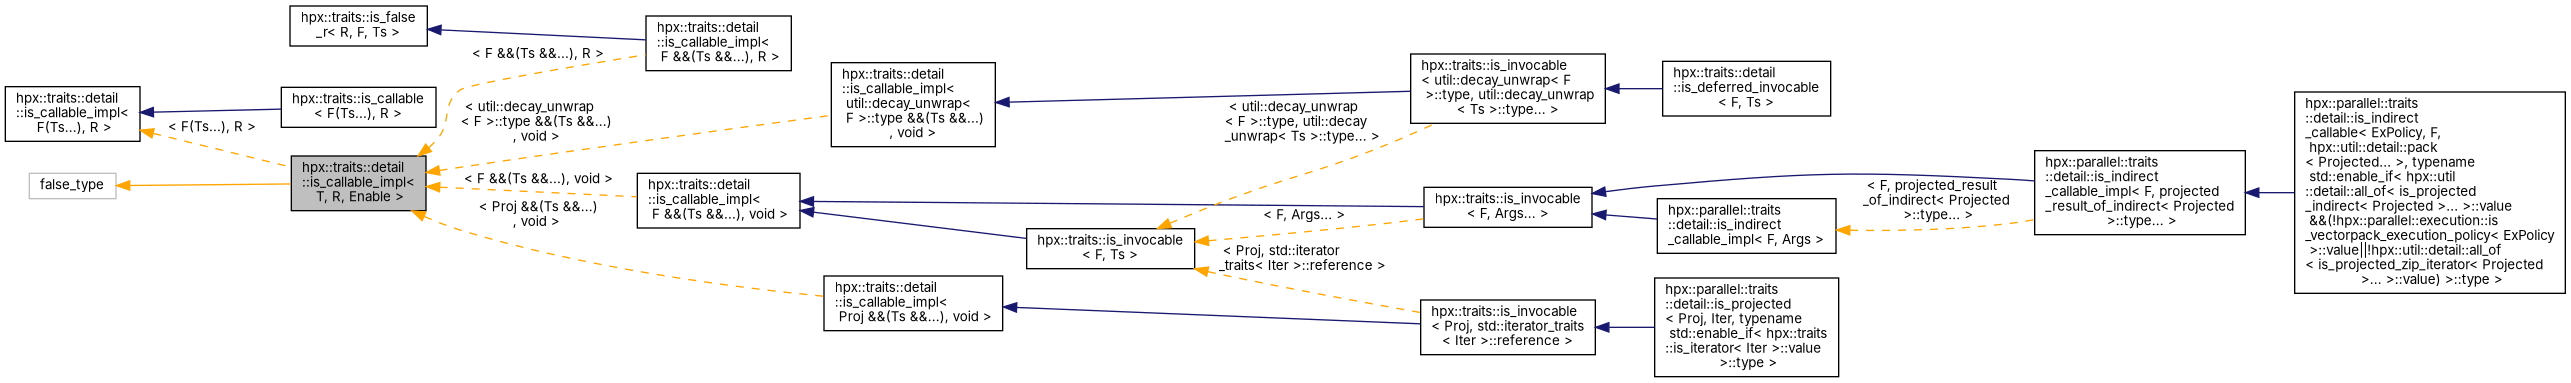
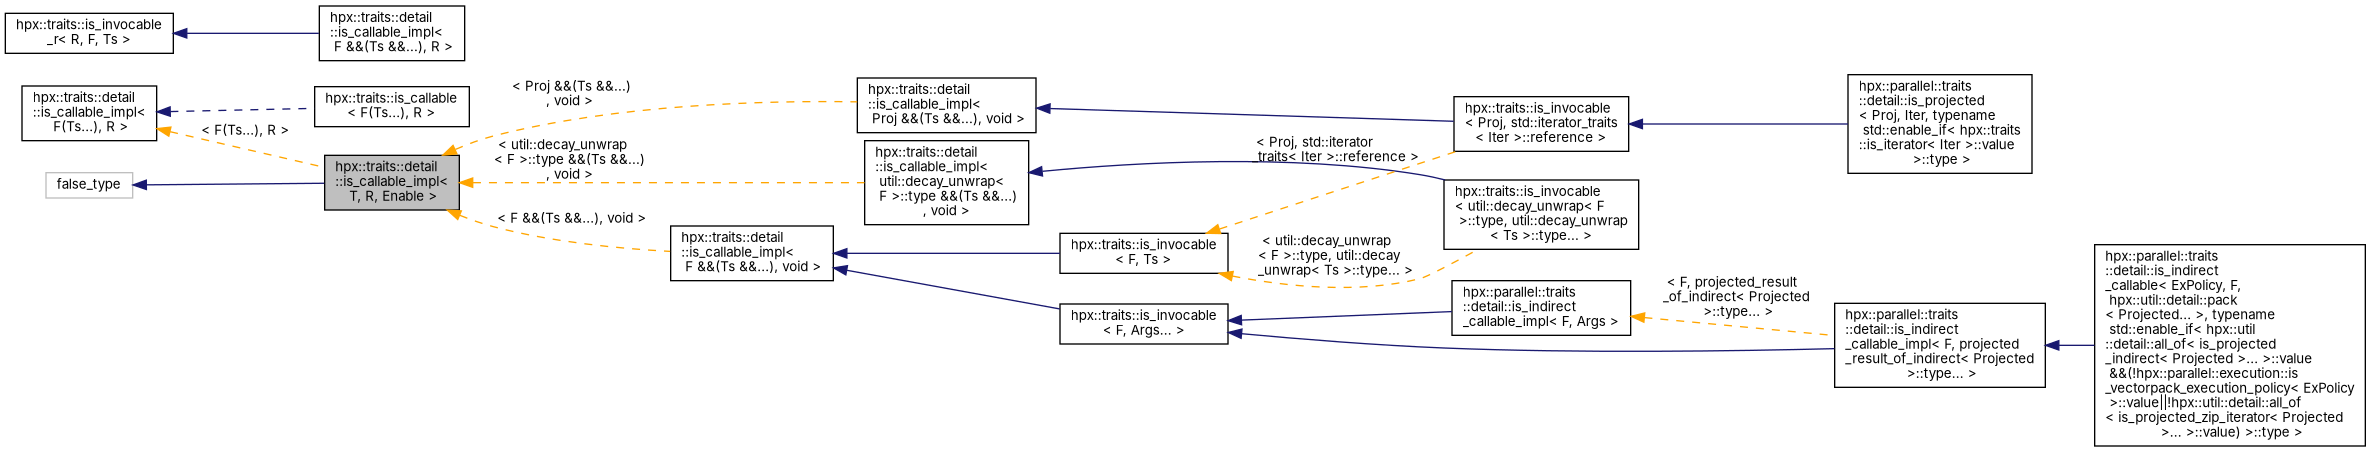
(359, 26) -> (89, 33)
(519, 76) -> none
(1747, 89) -> none
(217, 111) -> (242, 110)
(211, 185) -> (235, 184)
(1316, 231) -> none
